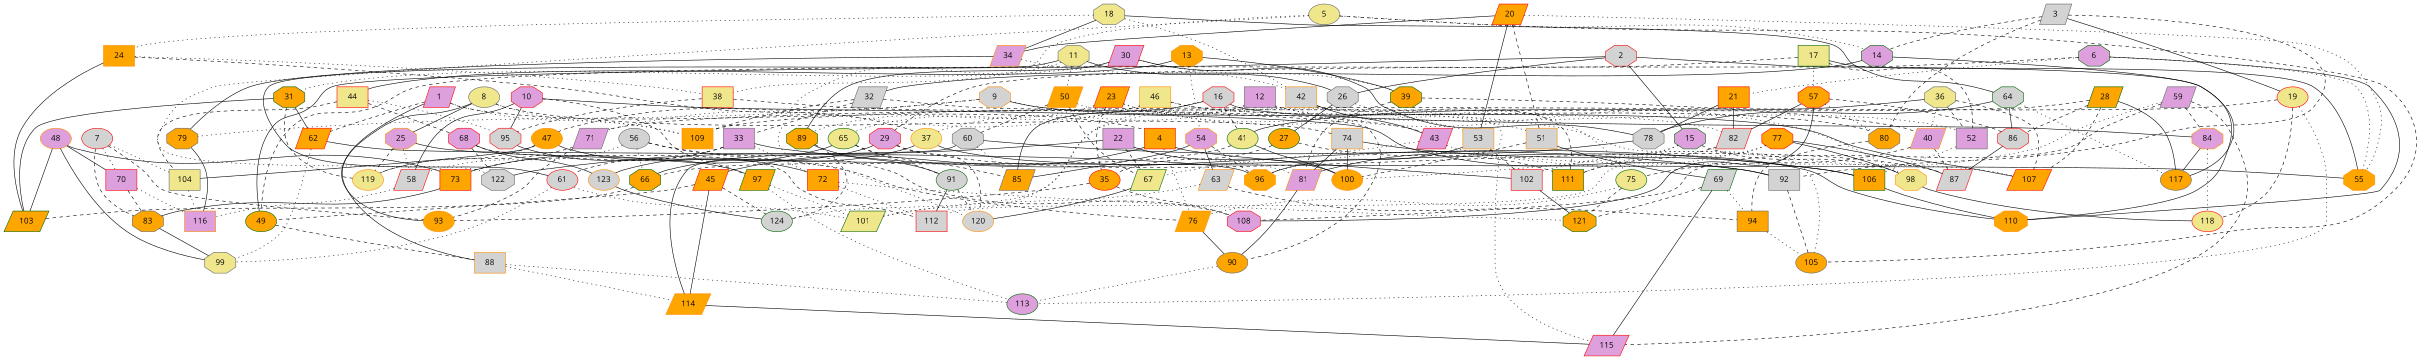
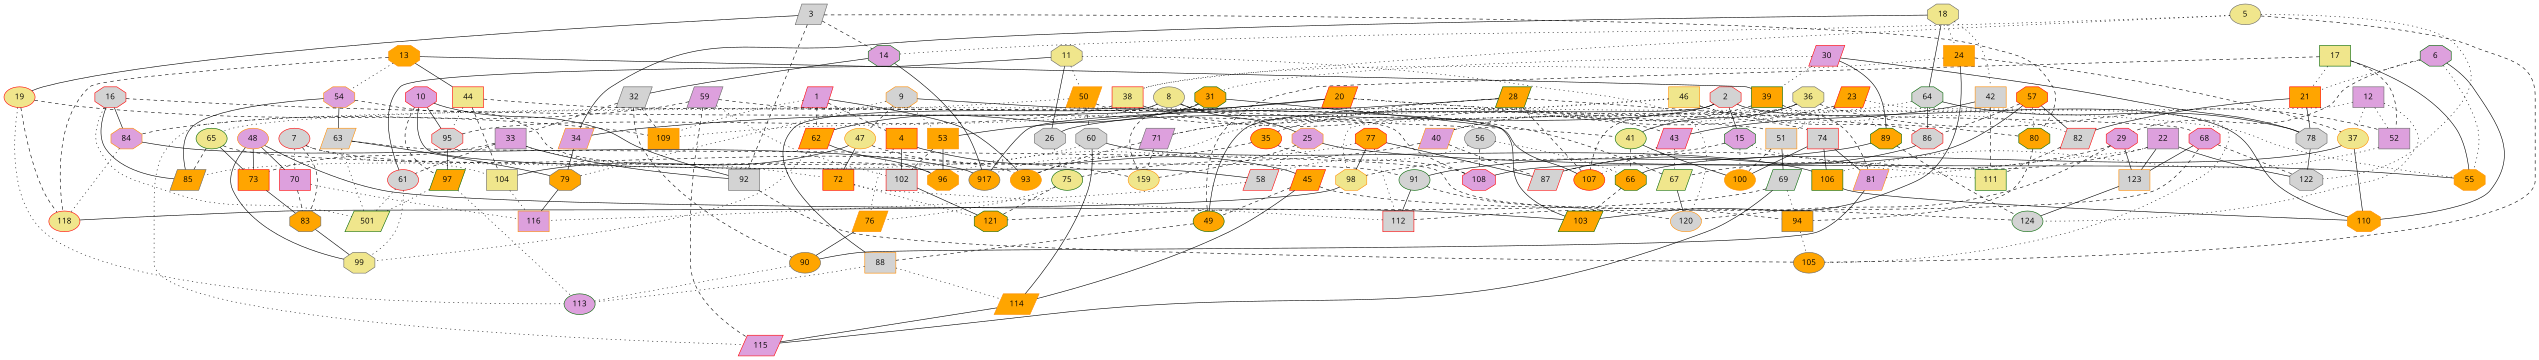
(1154, 72) -> none
none -> (173, 74)
(1814, 77) -> (2320, 77)
(1406, 97) -> (1767, 97)
(547, 139) -> (860, 139)
(1284, 139) -> none
(1347, 139) -> (1823, 139)
(1478, 139) -> (943, 139)
(1884, 139) -> (2034, 139)
(1477, 153) -> (2309, 157)
none -> (451, 157)
(1235, 159) -> (2149, 158)
(368, 180) -> (1144, 180)
(604, 180) -> (2134, 180)
(1568, 180) -> (1991, 180)
(2029, 180) -> (1589, 180)
(2176, 180) -> (984, 180)
(912, 190) -> none
(863, 221) -> (367, 221)
